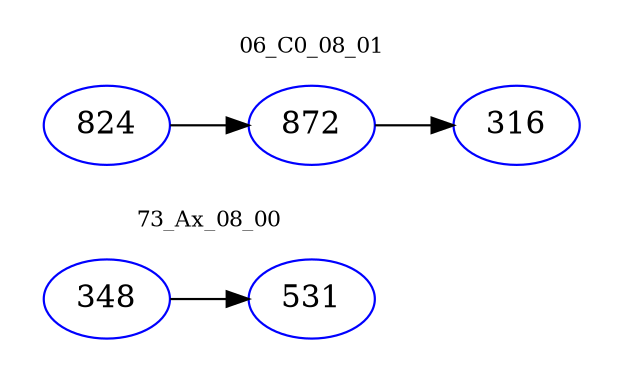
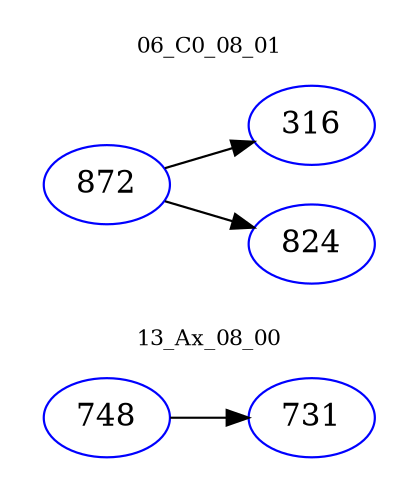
(198, 125) -> (199, 211)
(209, 221) -> (209, 340)
(107, 299) -> (107, 418)
(312, 299) -> (312, 418)
